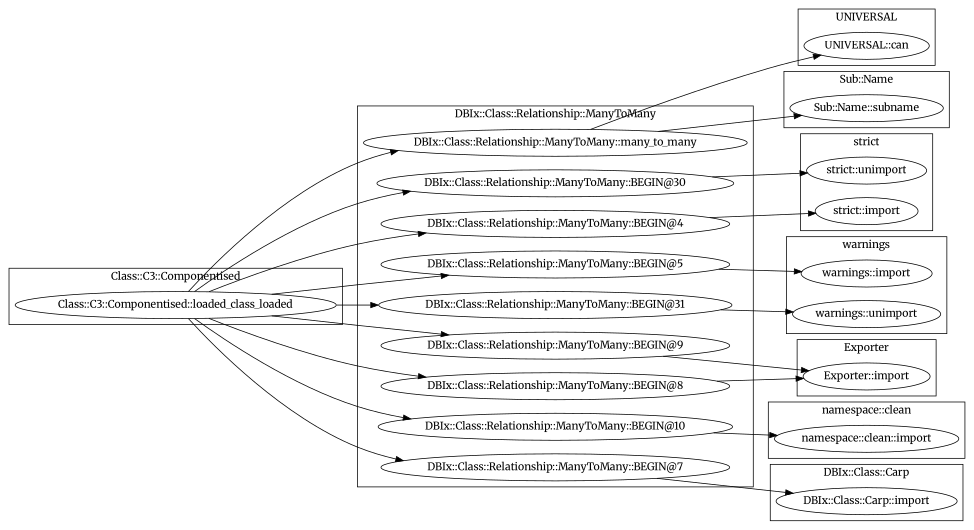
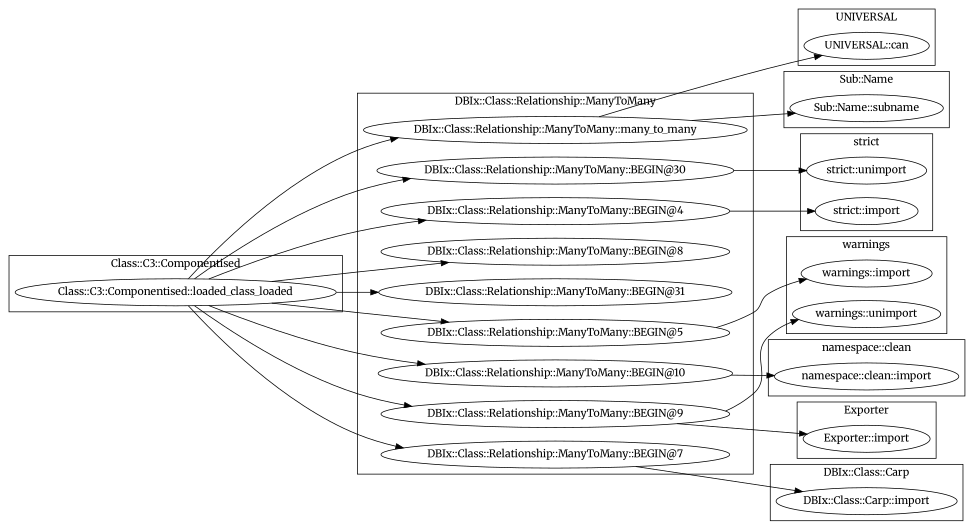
(748, 311) -> (761, 368)
(759, 380) -> none
